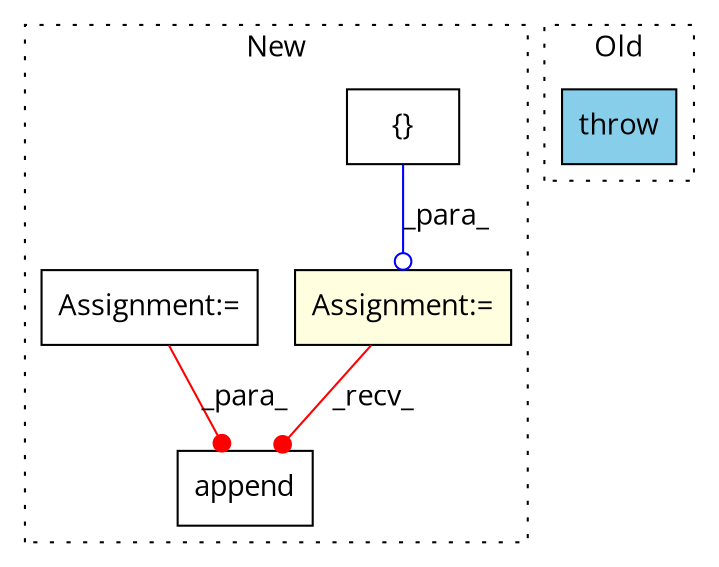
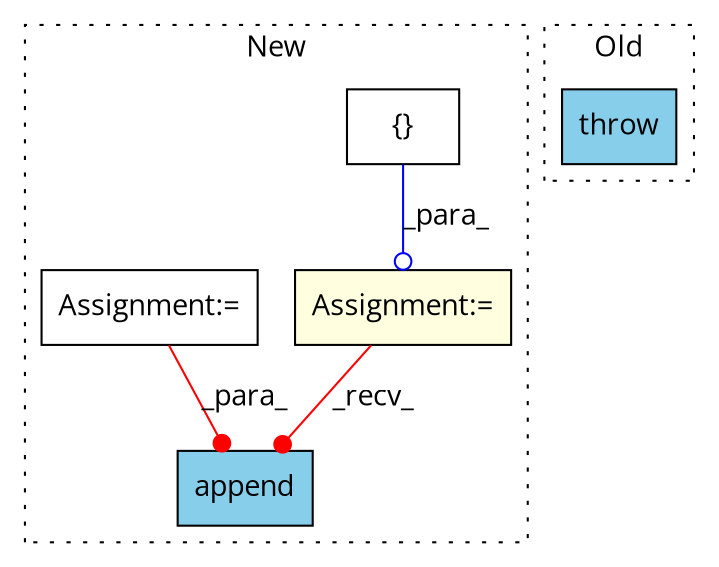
(245, 488) -> (245, 488)
